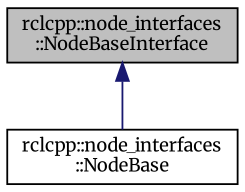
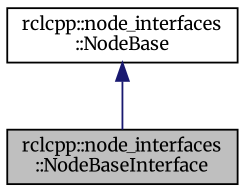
(122, 105) -> (122, 105)
